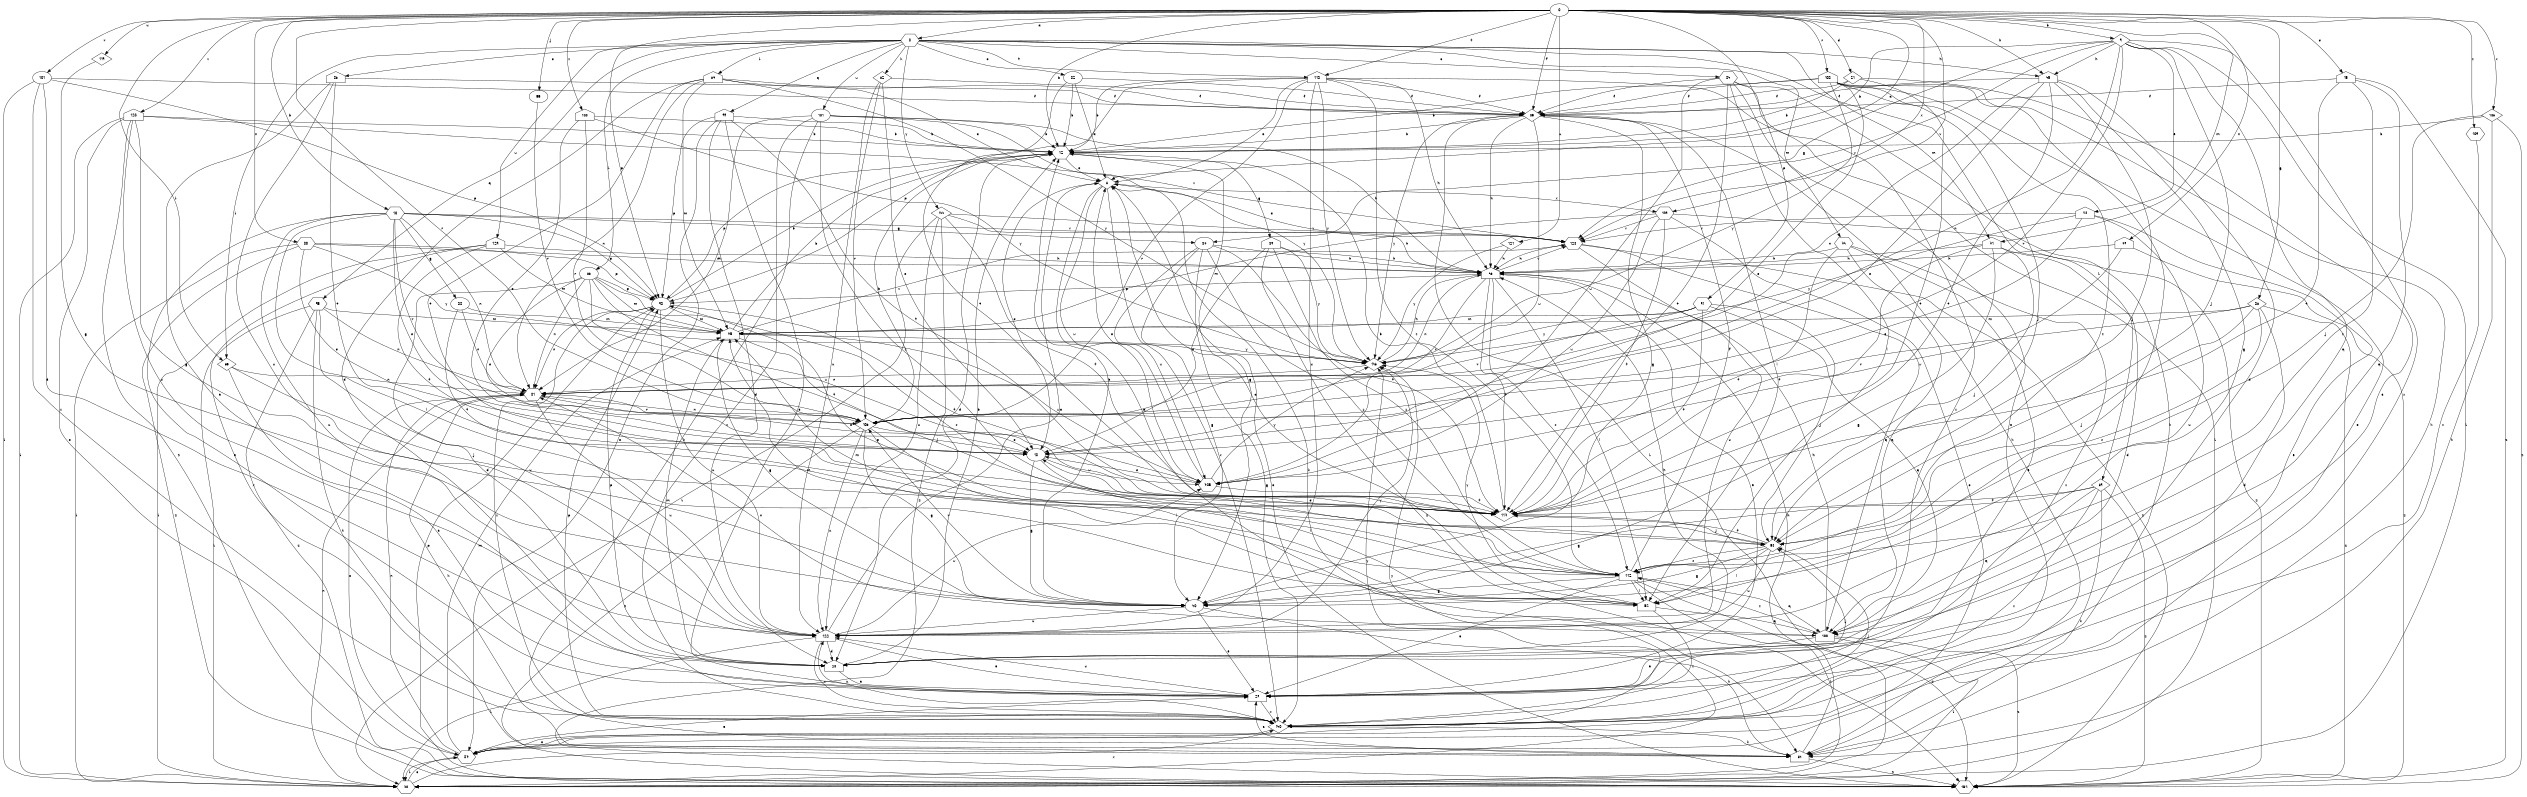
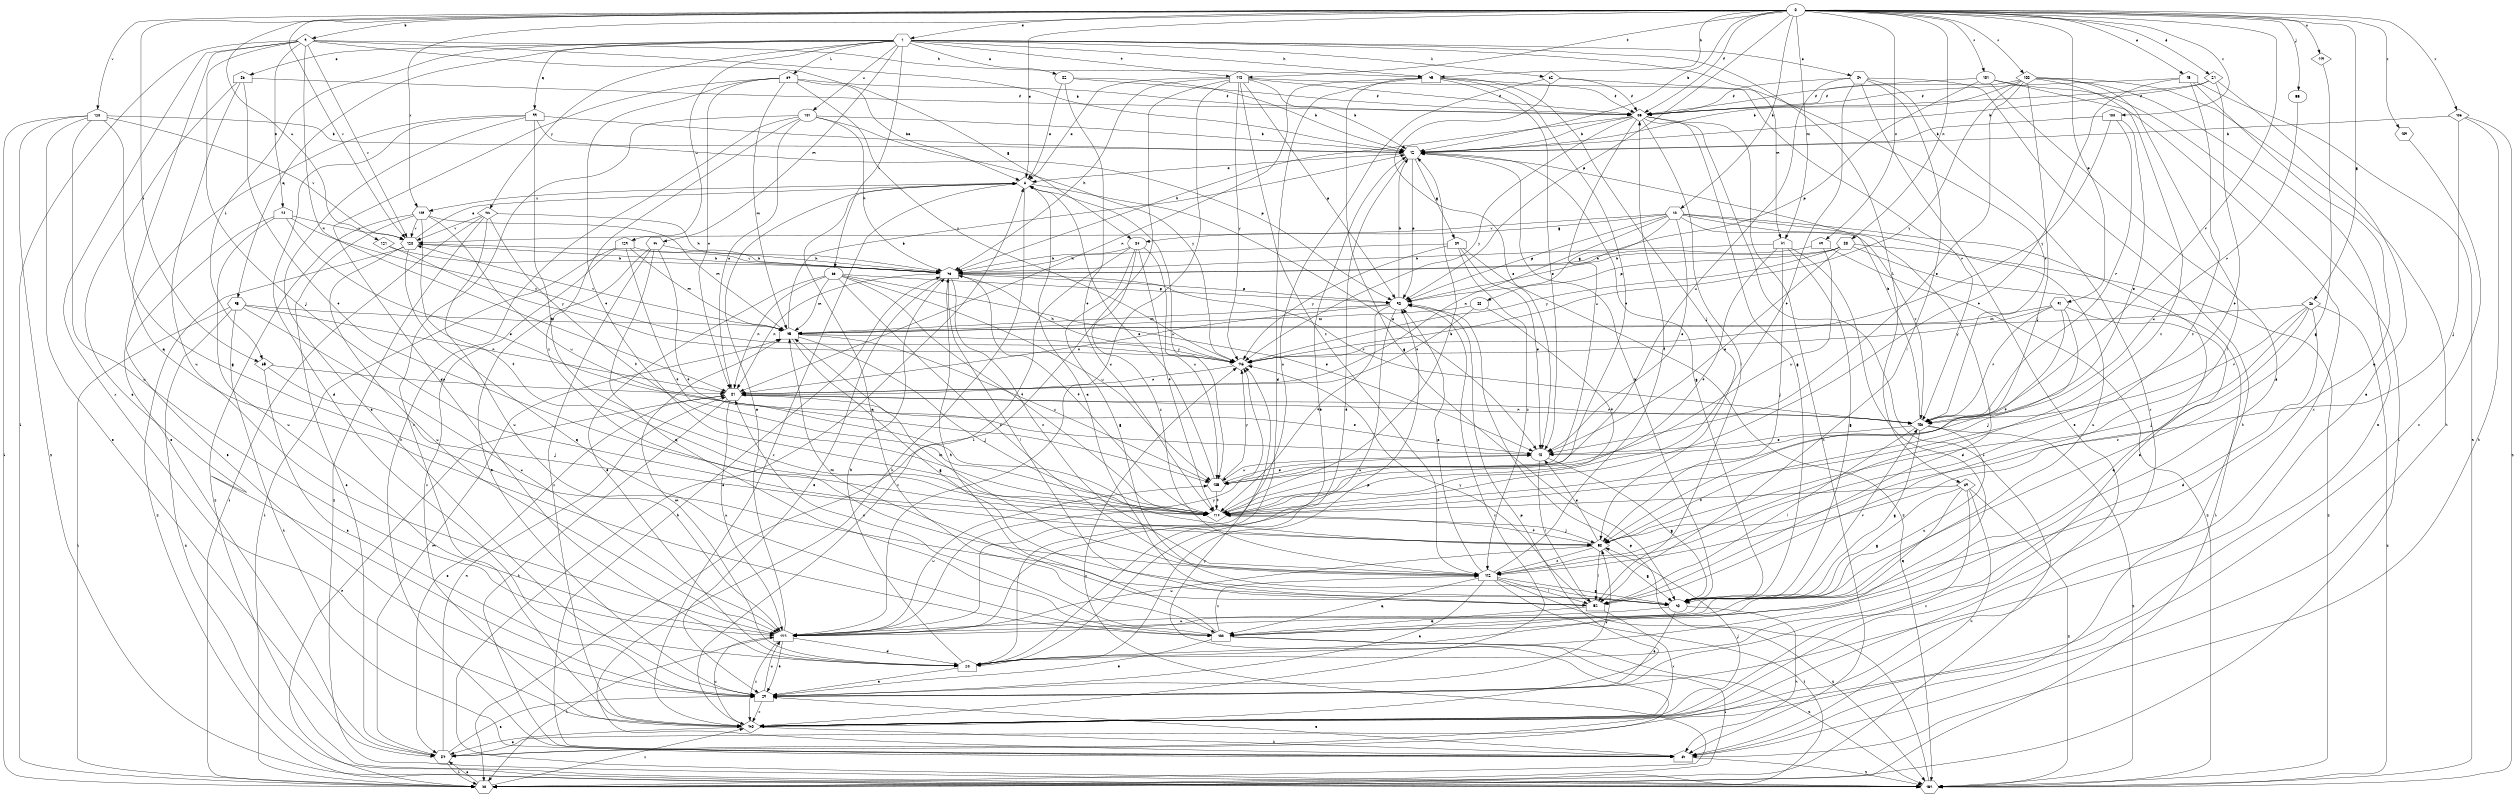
(910, 40) -> (902, 40)
(1828, 78) -> (2027, 78)
(1990, 319) -> (2154, 319)
(1575, 380) -> none
(1208, 485) -> (1216, 485)
(1267, 485) -> (898, 485)
